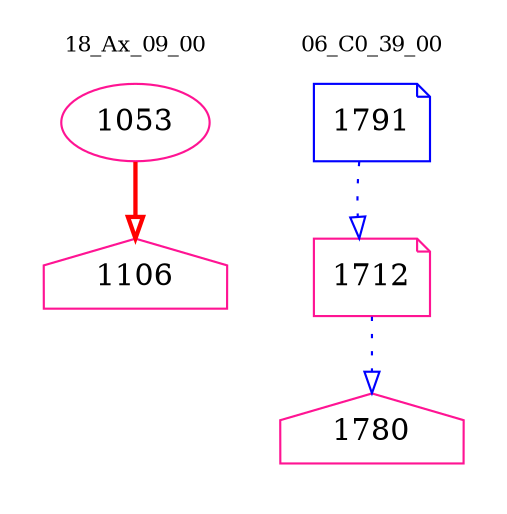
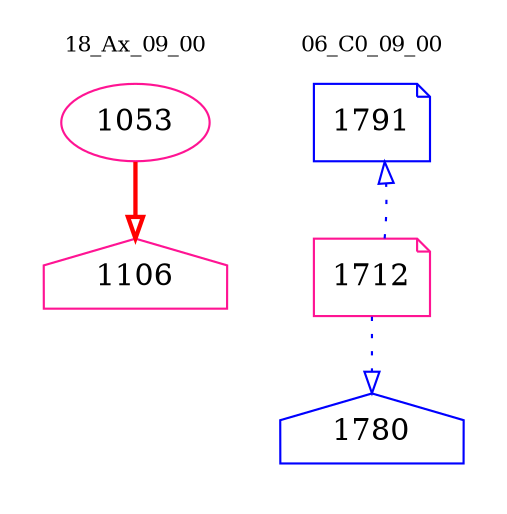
(372, 46) -> (372, 46)
(358, 189) -> (386, 211)
(372, 432) -> (372, 432)
